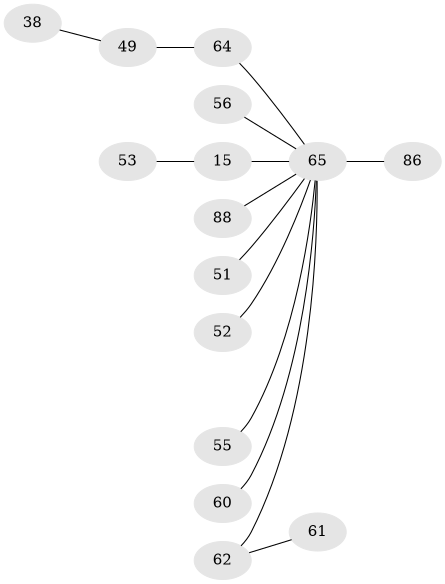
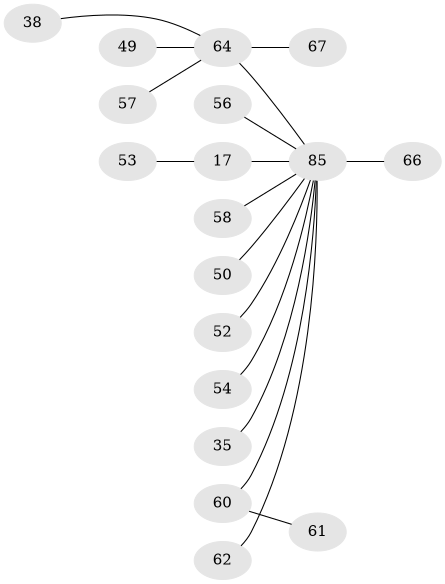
(80, 35) -> (132, 16)
none -> (318, 48)
none -> (128, 104)
(223, 162) -> (223, 162)
(318, 162) -> (318, 162)
(413, 162) -> (413, 162)
(223, 218) -> (223, 218)
(223, 276) -> (223, 276)
none -> (223, 390)
(223, 446) -> (223, 446)
(270, 546) -> (270, 518)
